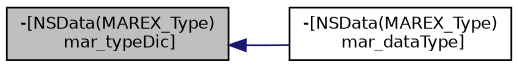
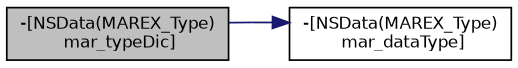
(268, 45) -> (250, 22)
